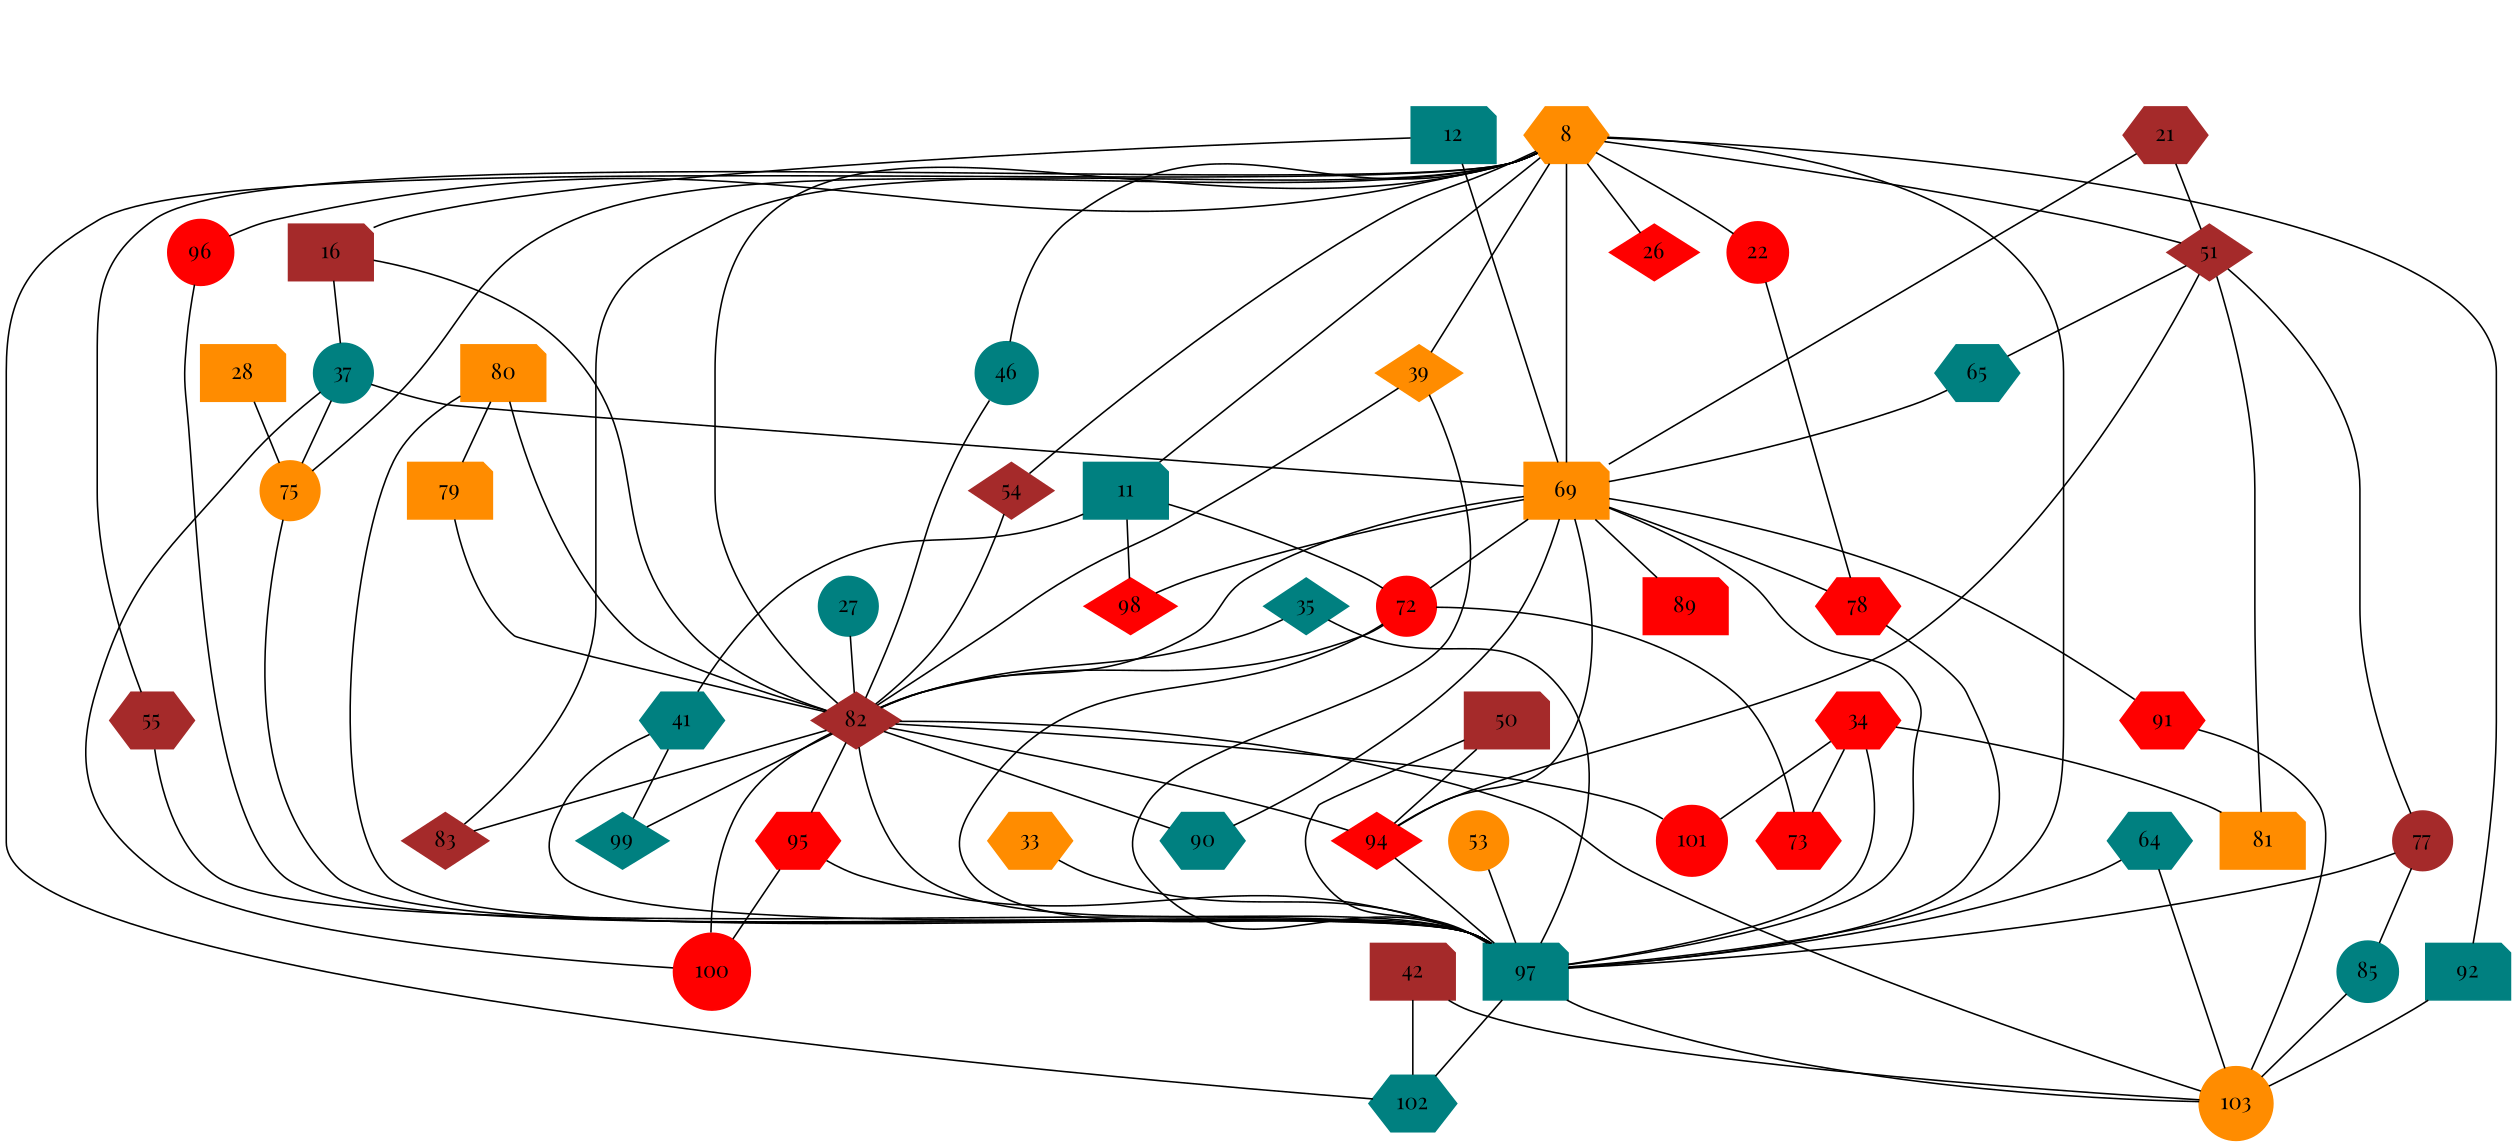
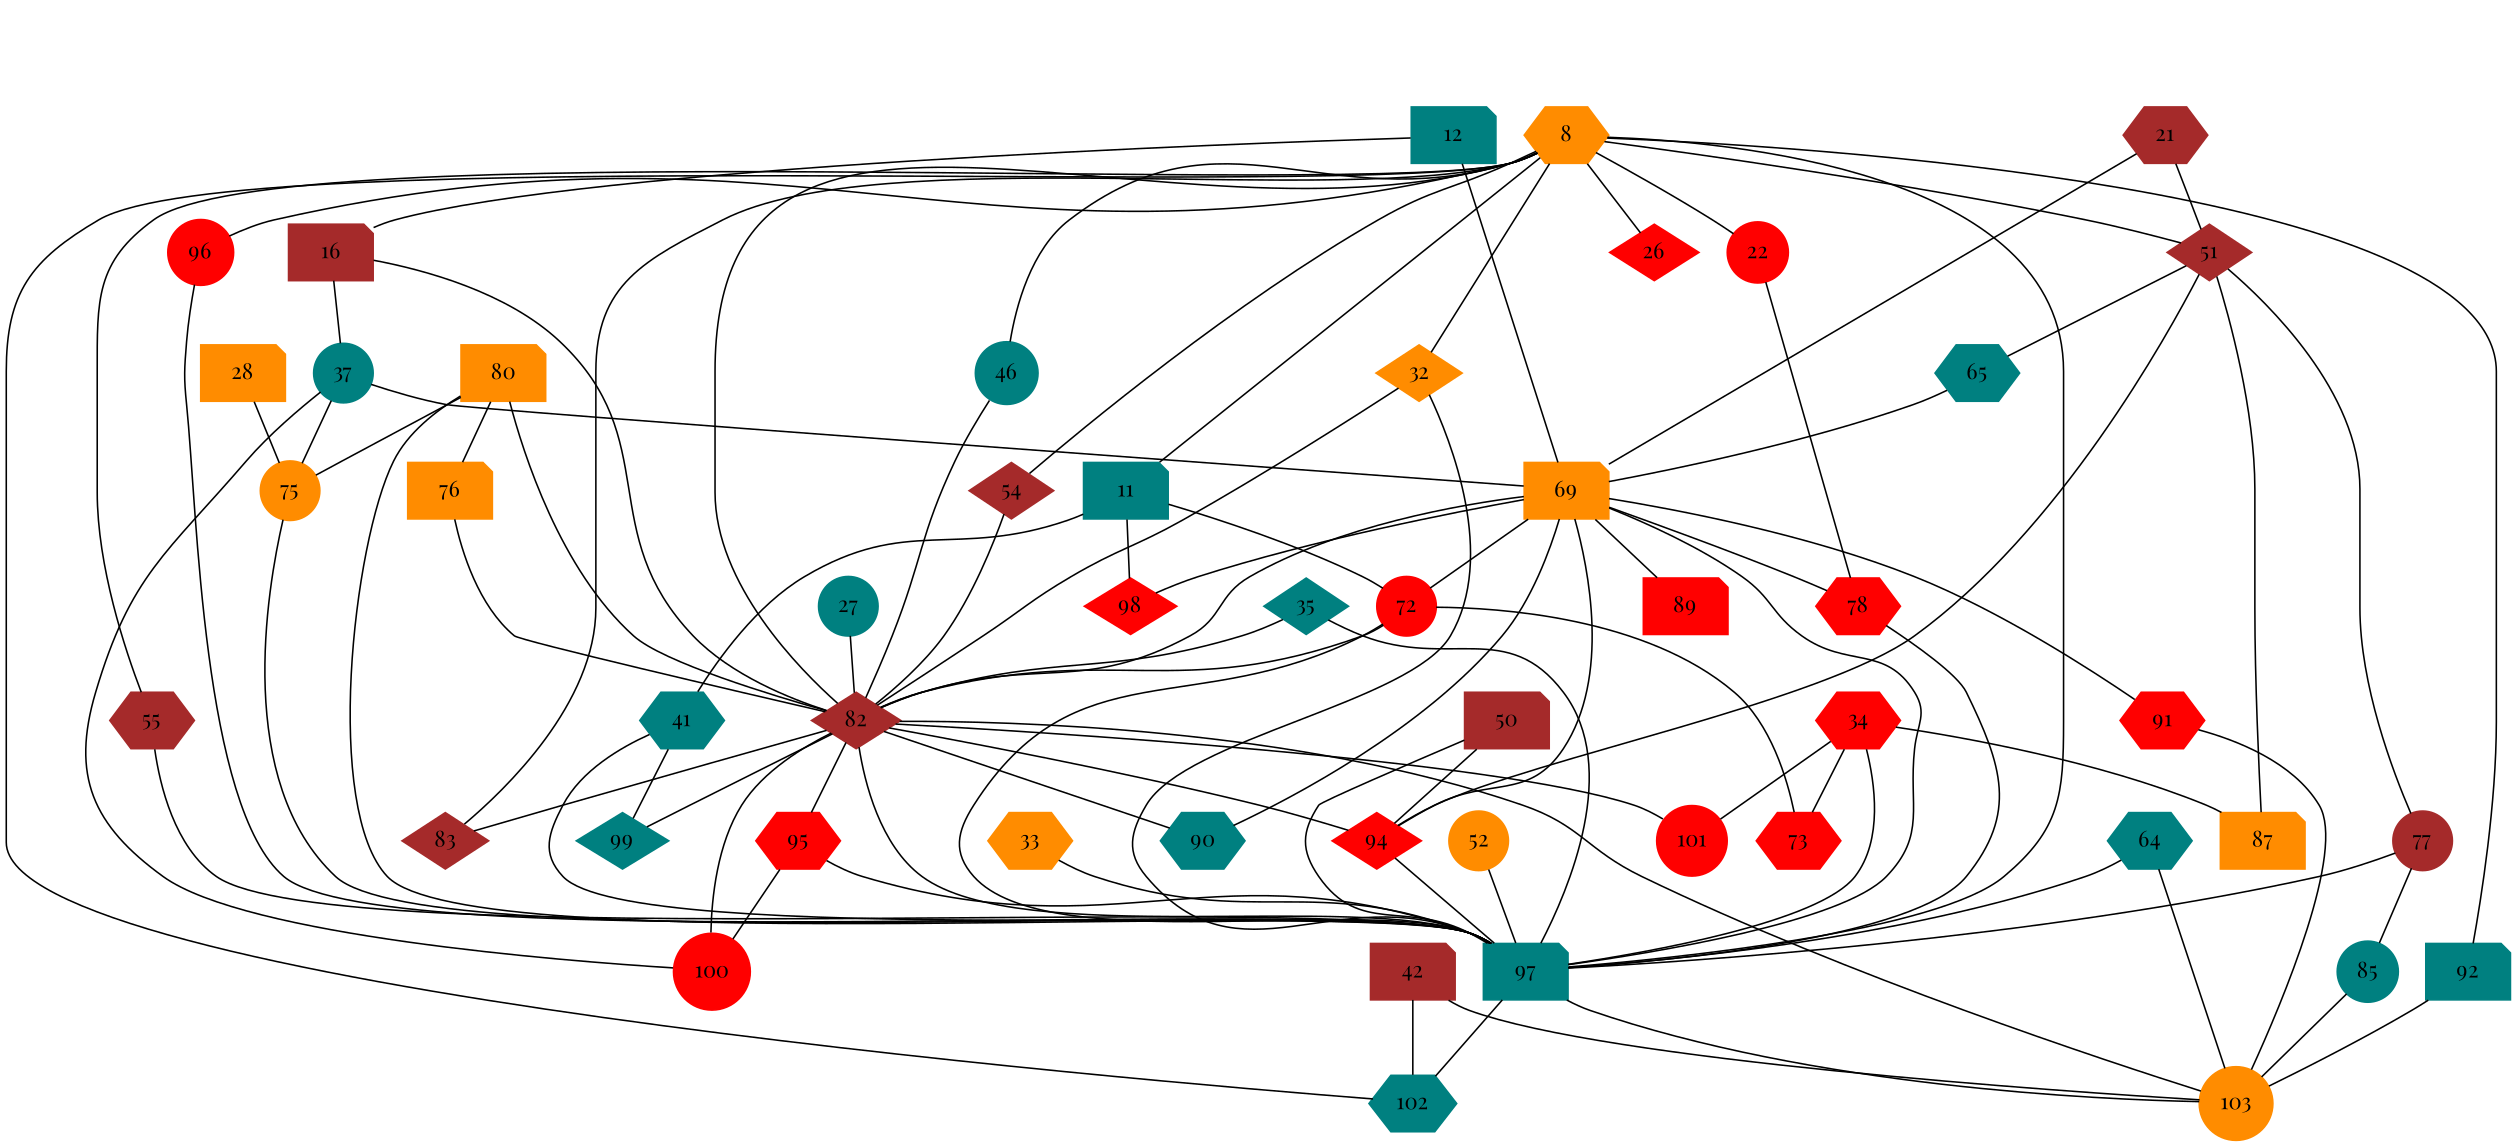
(672, 194) -> (388, 436)
(1566, 313) -> none
(1419, 373) -> (1419, 373)
(450, 491) -> (450, 491)
(1479, 841) -> (1479, 841)
(2263, 841) -> (2263, 841)
